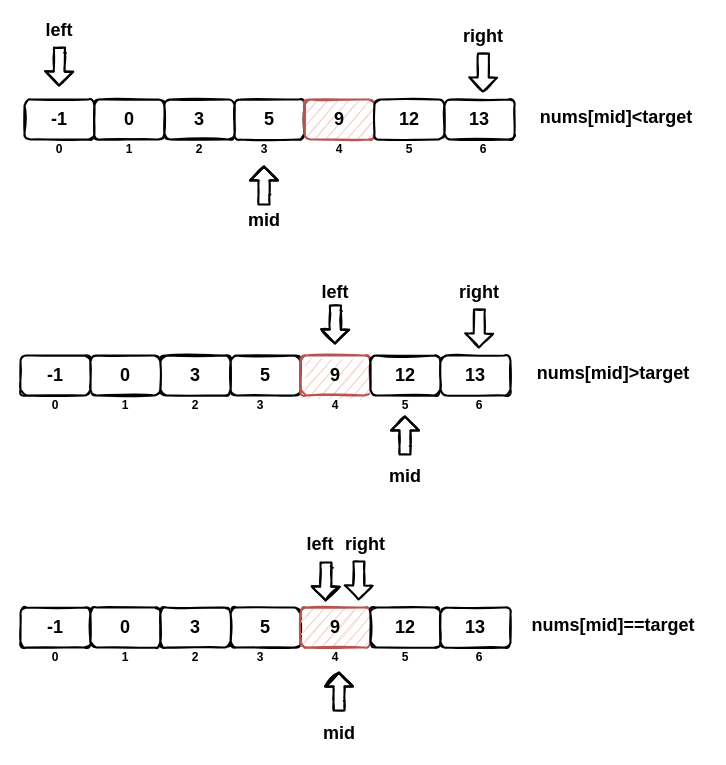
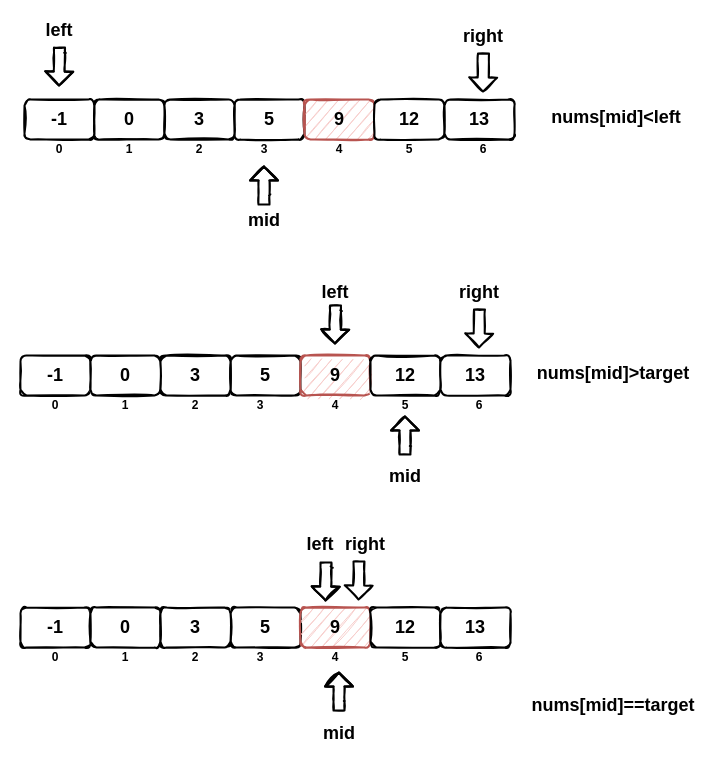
(617, 118) -> (617, 118)
(614, 625) -> (614, 705)
